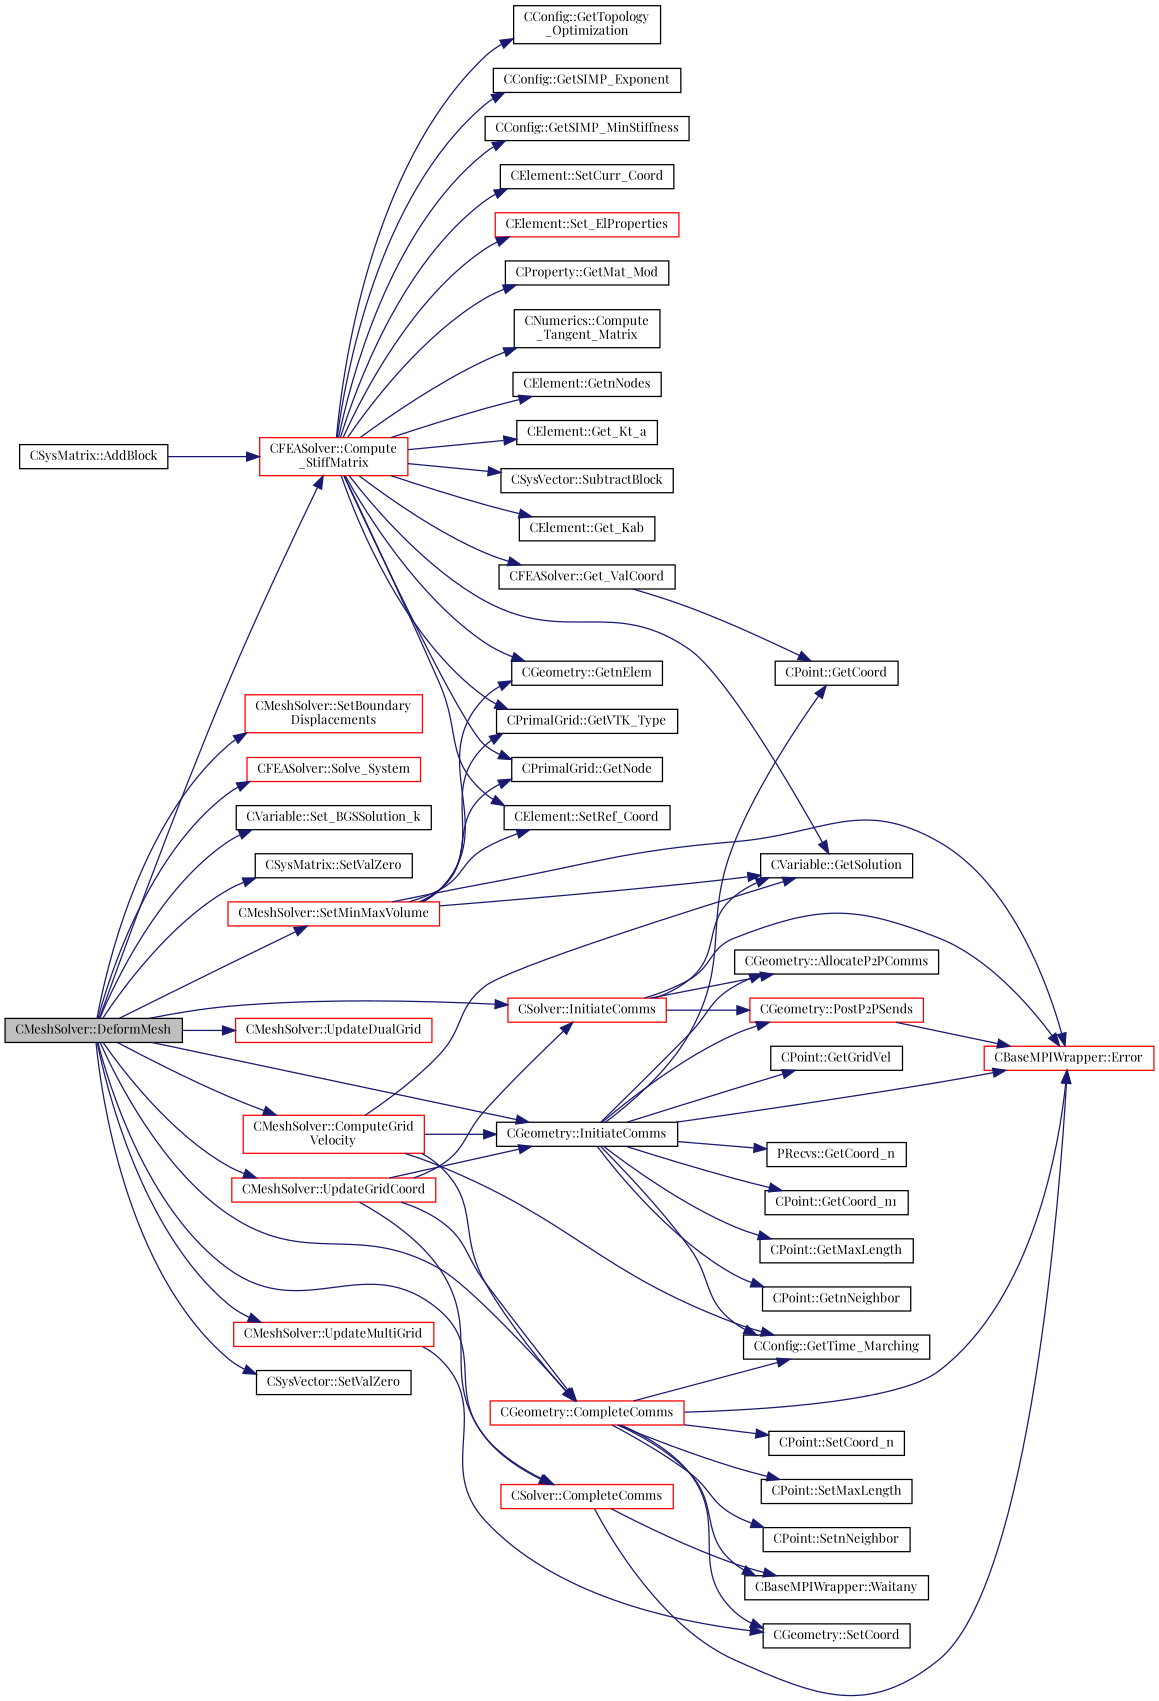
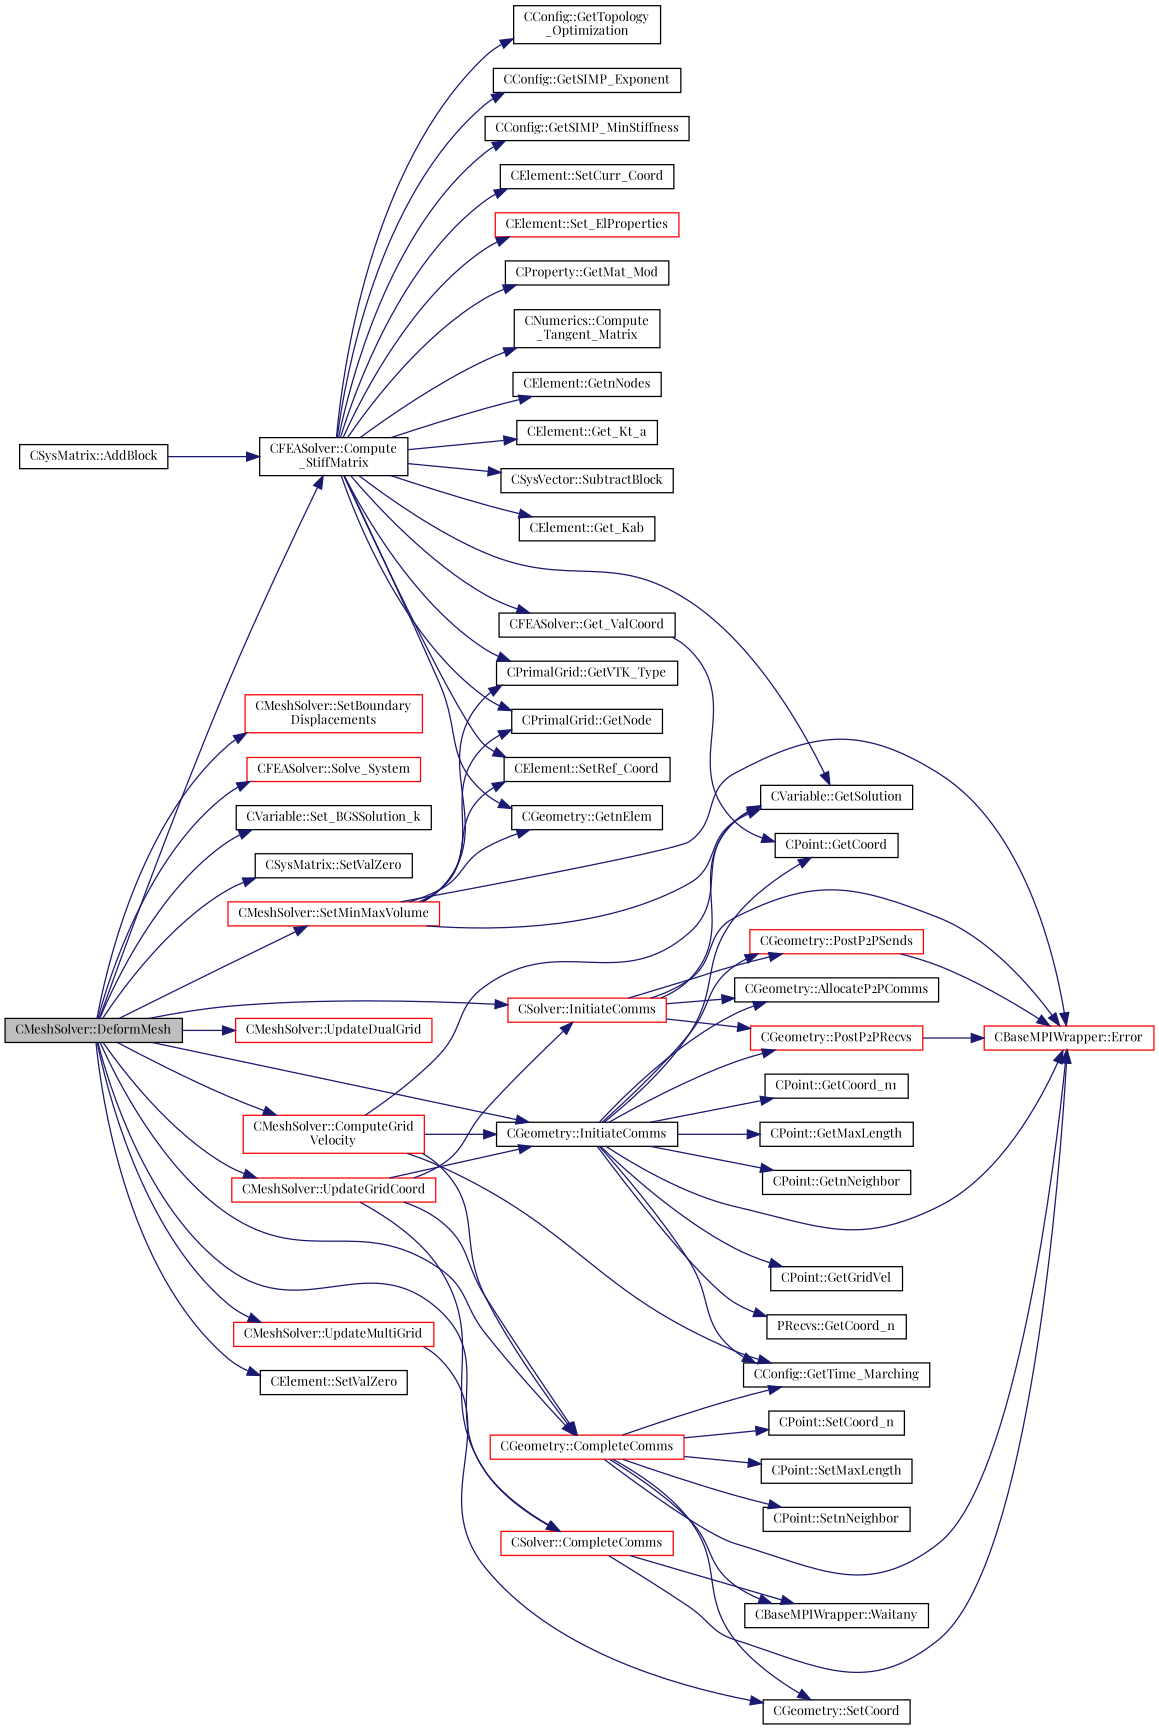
(334, 457) -> (334, 457)
none -> (837, 1038)
(334, 1383) -> (334, 1383)
